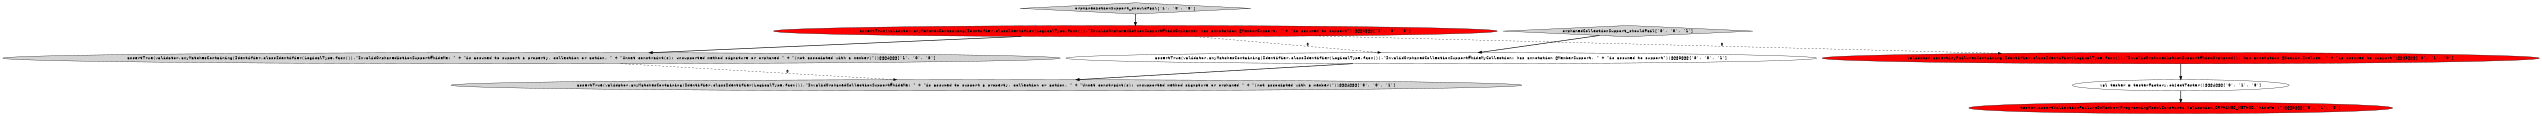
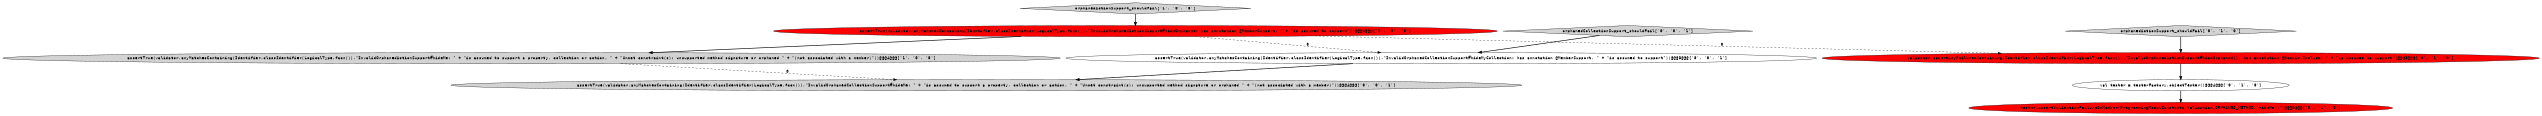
none -> (2181, 31)
